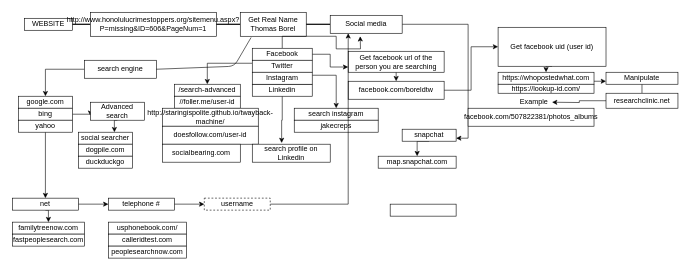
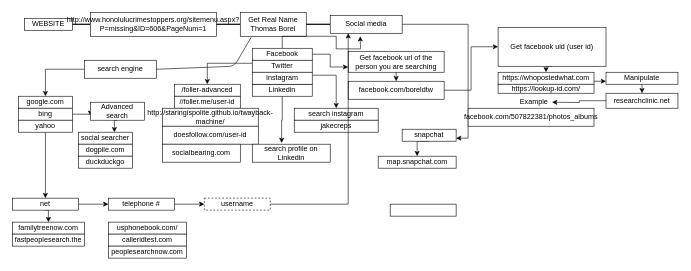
(642, 89) -> (642, 87)
(207, 90) -> (207, 90)
(48, 240) -> (48, 240)
